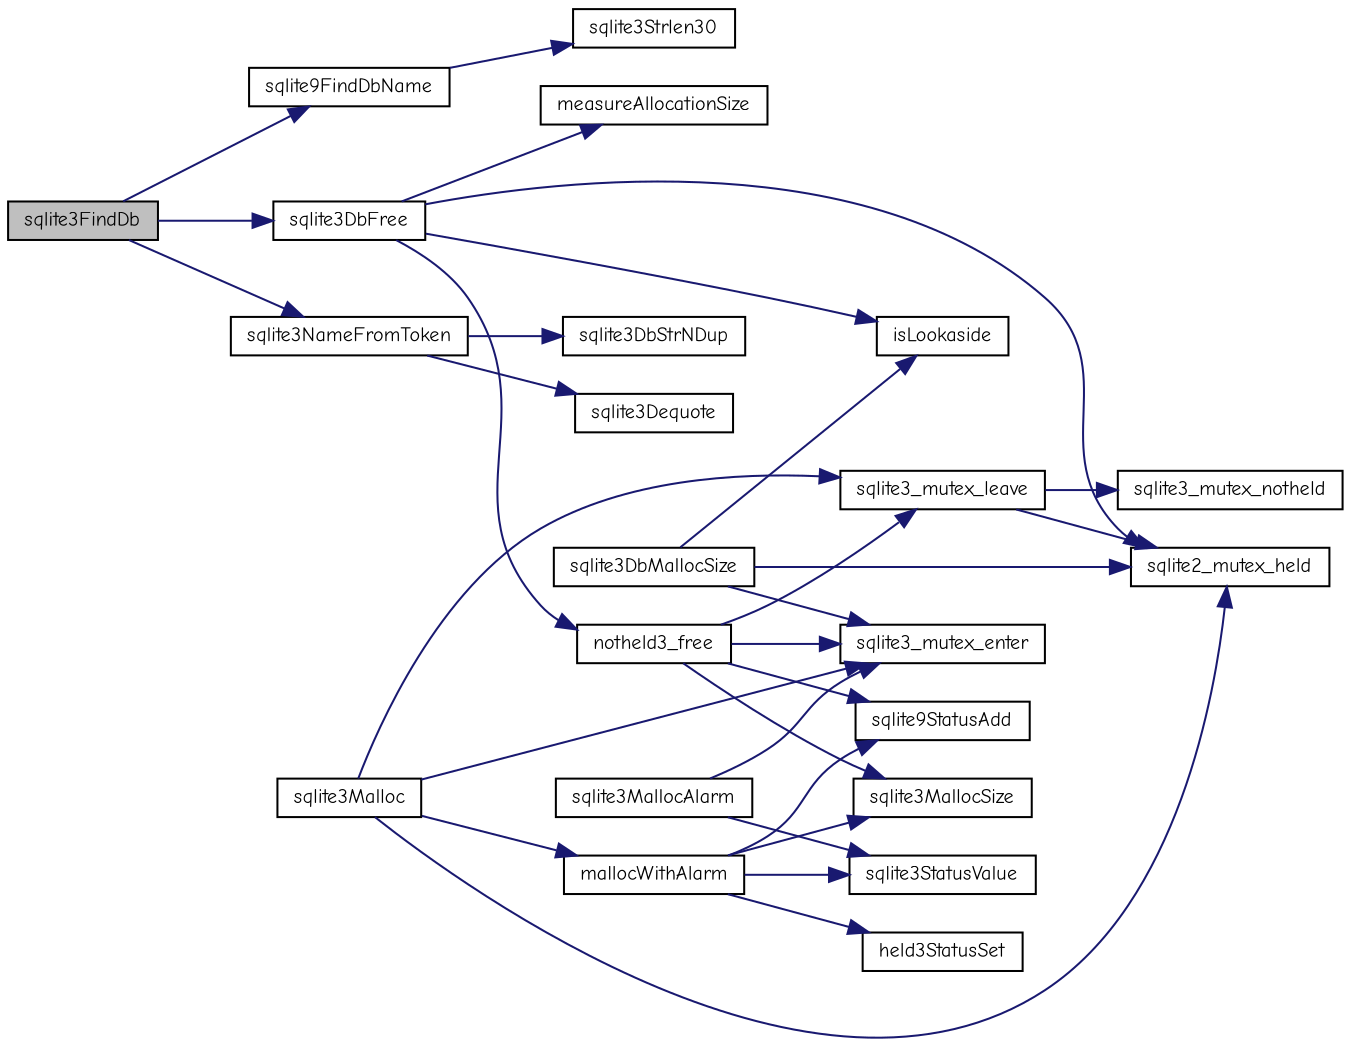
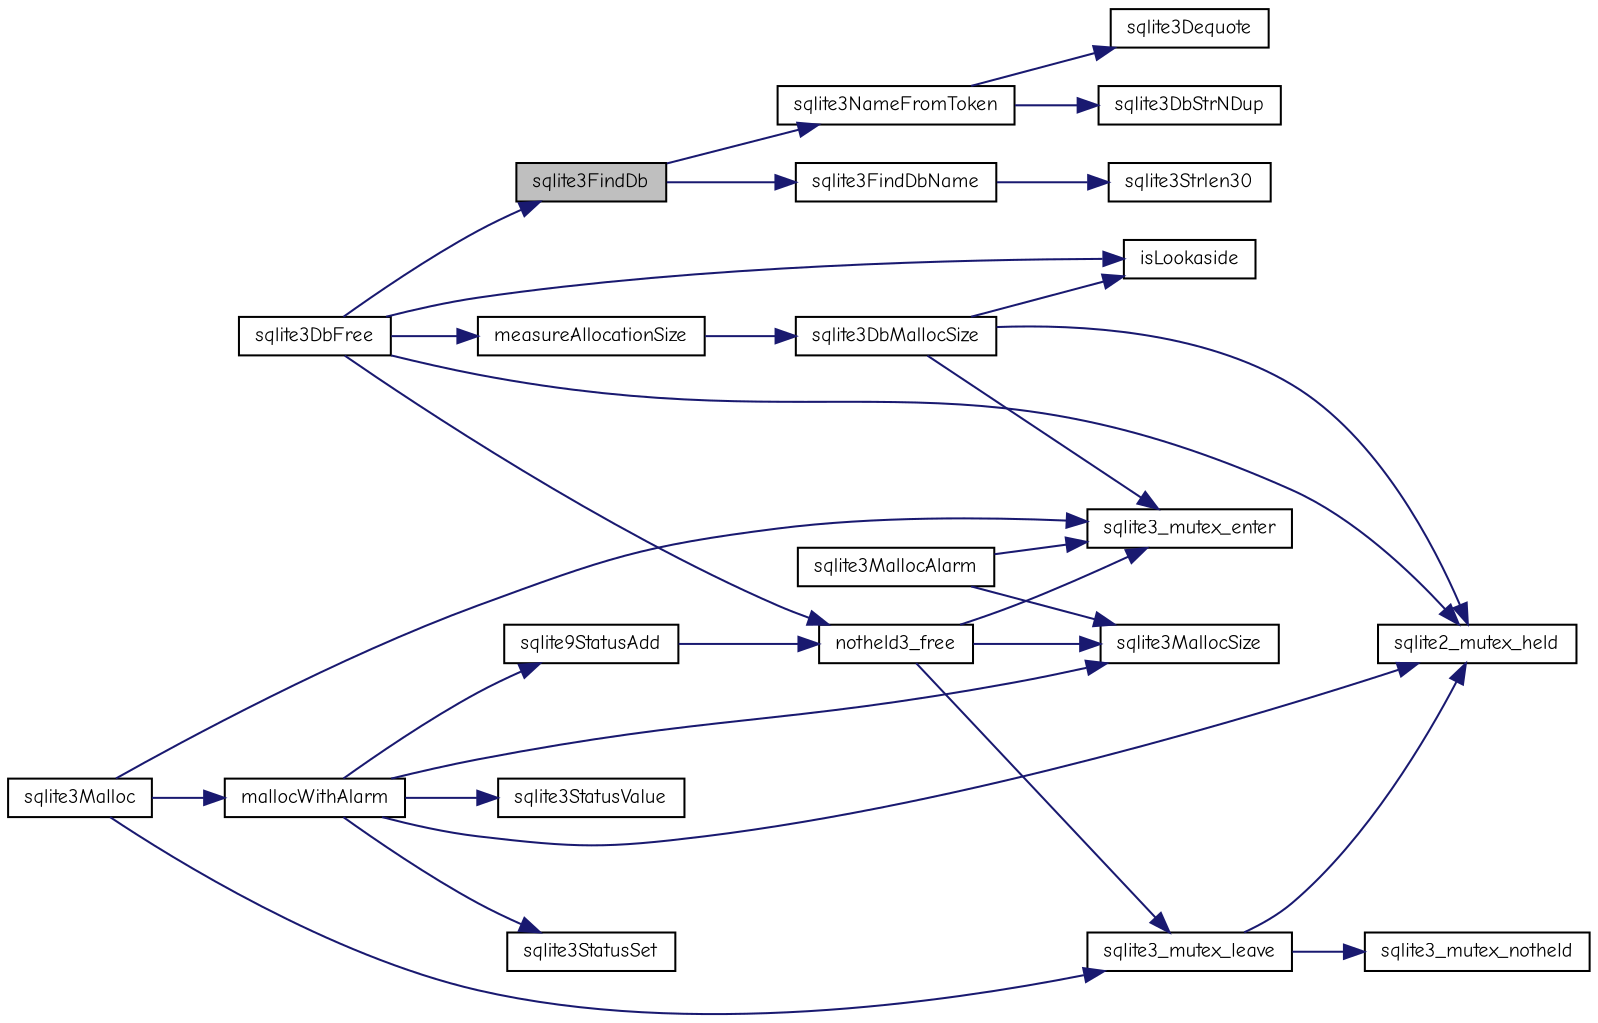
(349, 87) -> (896, 182)
(205, 221) -> (430, 259)
none -> (740, 336)
(770, 675) -> (738, 644)
(758, 825) -> (1049, 607)
(943, 952) -> (591, 952)
(904, 1033) -> (896, 804)
